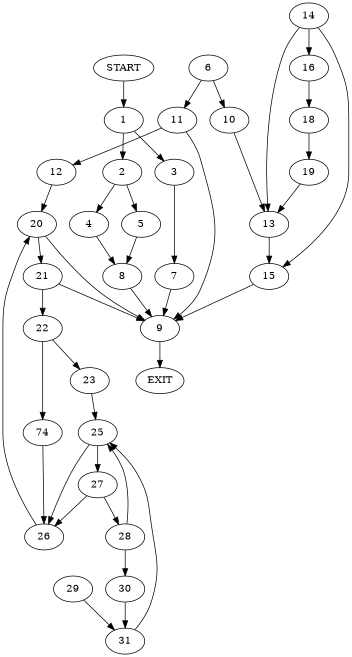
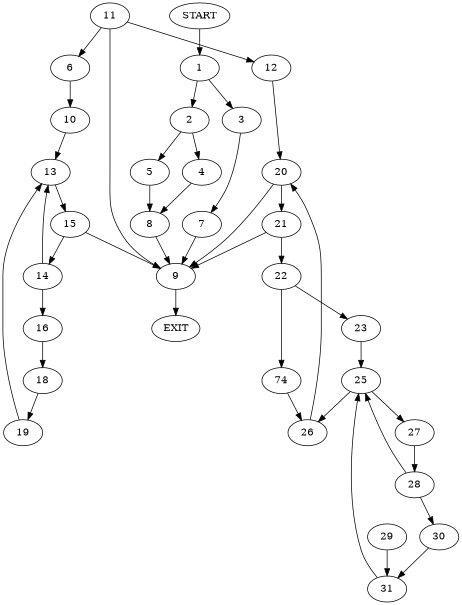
(195, 91) -> (92, 39)
(349, 153) -> (58, 247)
(74, 508) -> none
